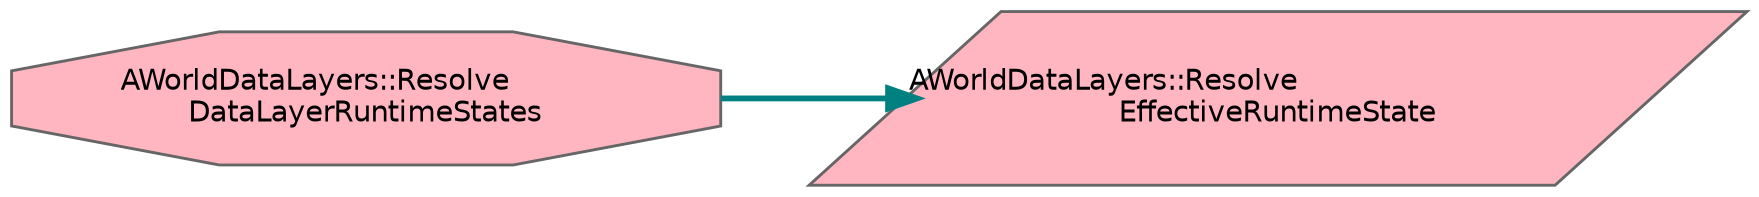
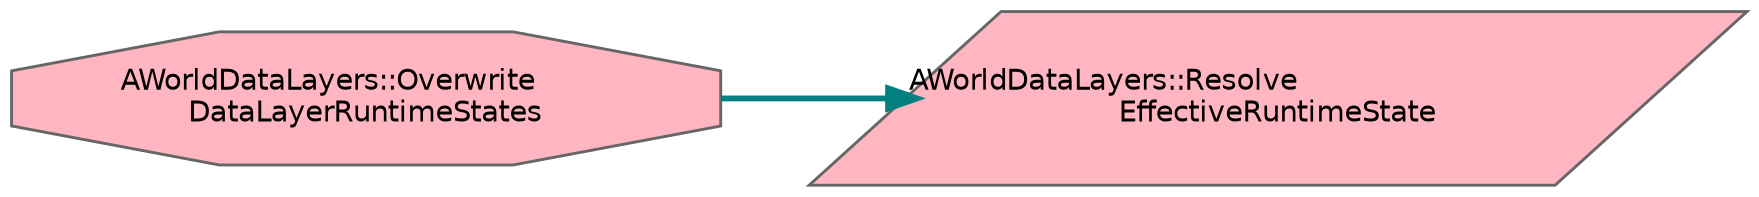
(366, 98) -> (366, 98)
